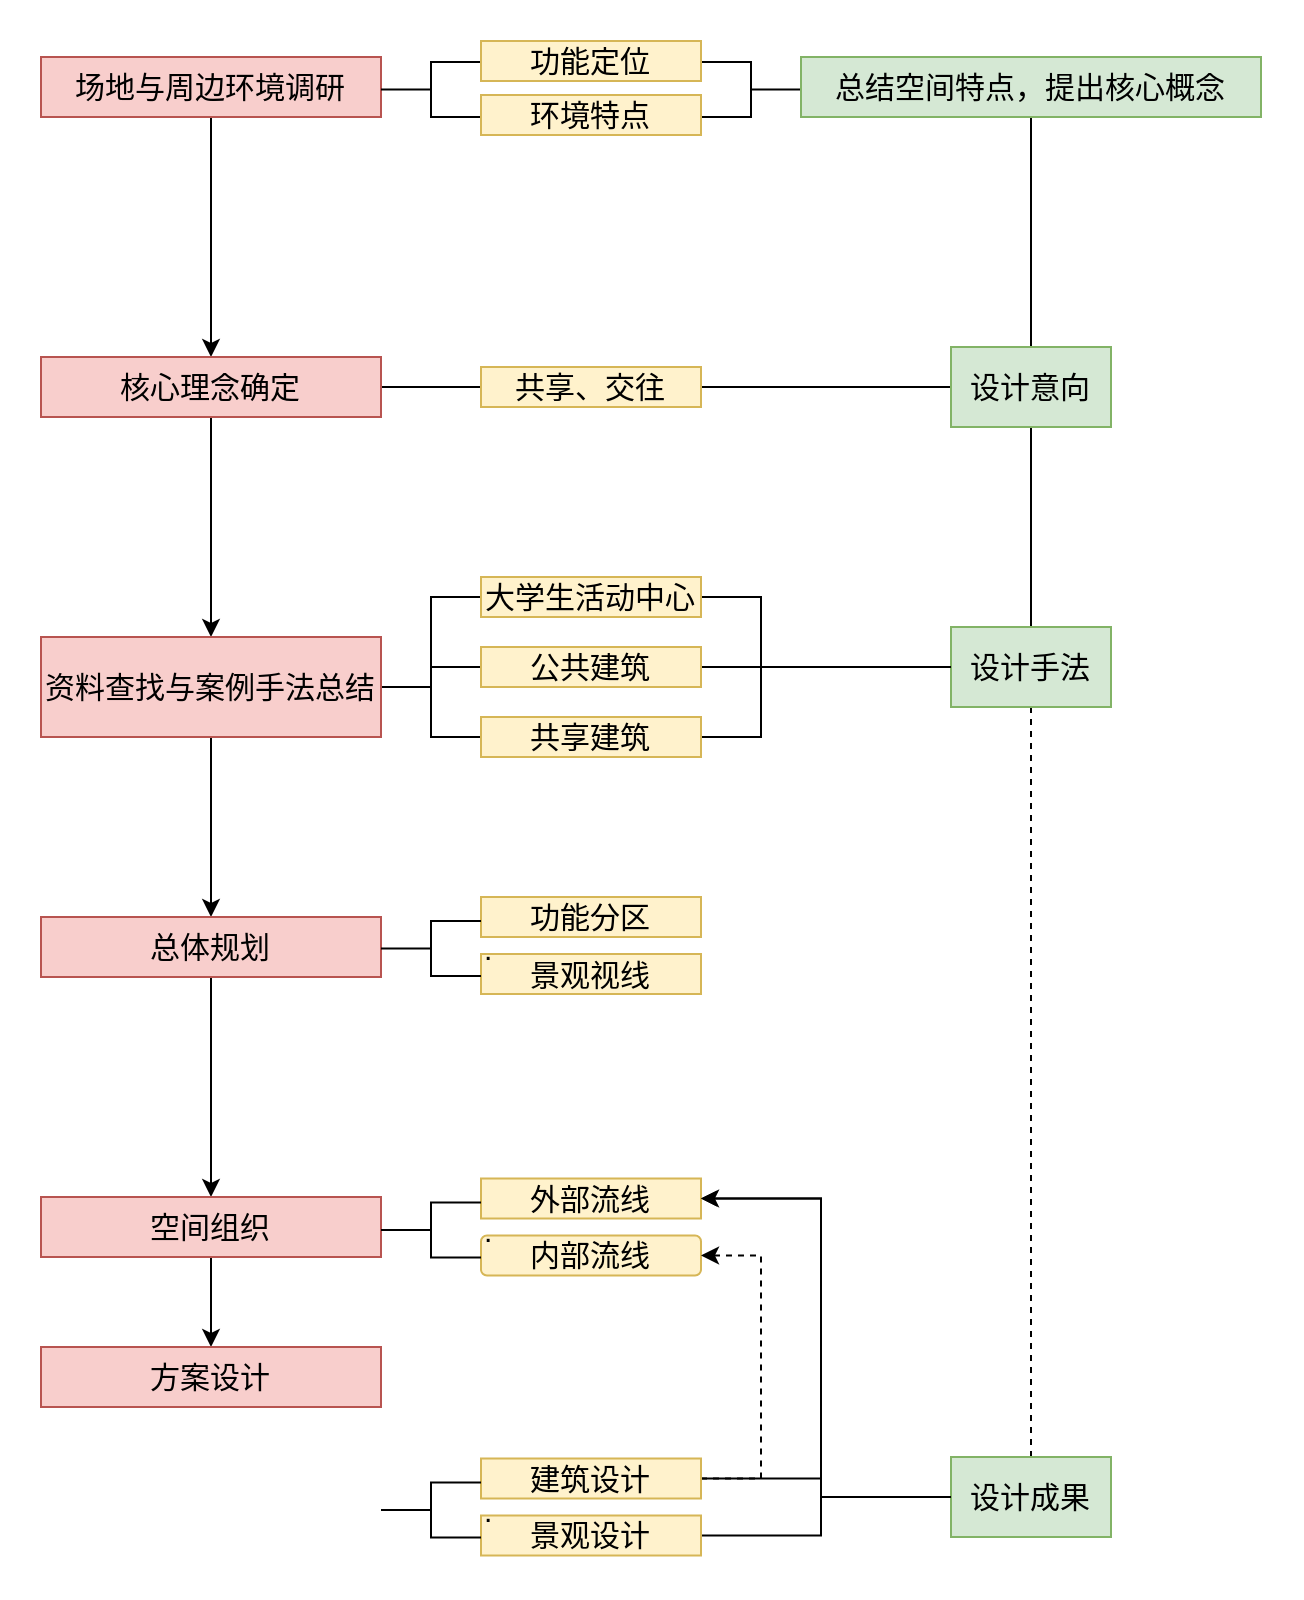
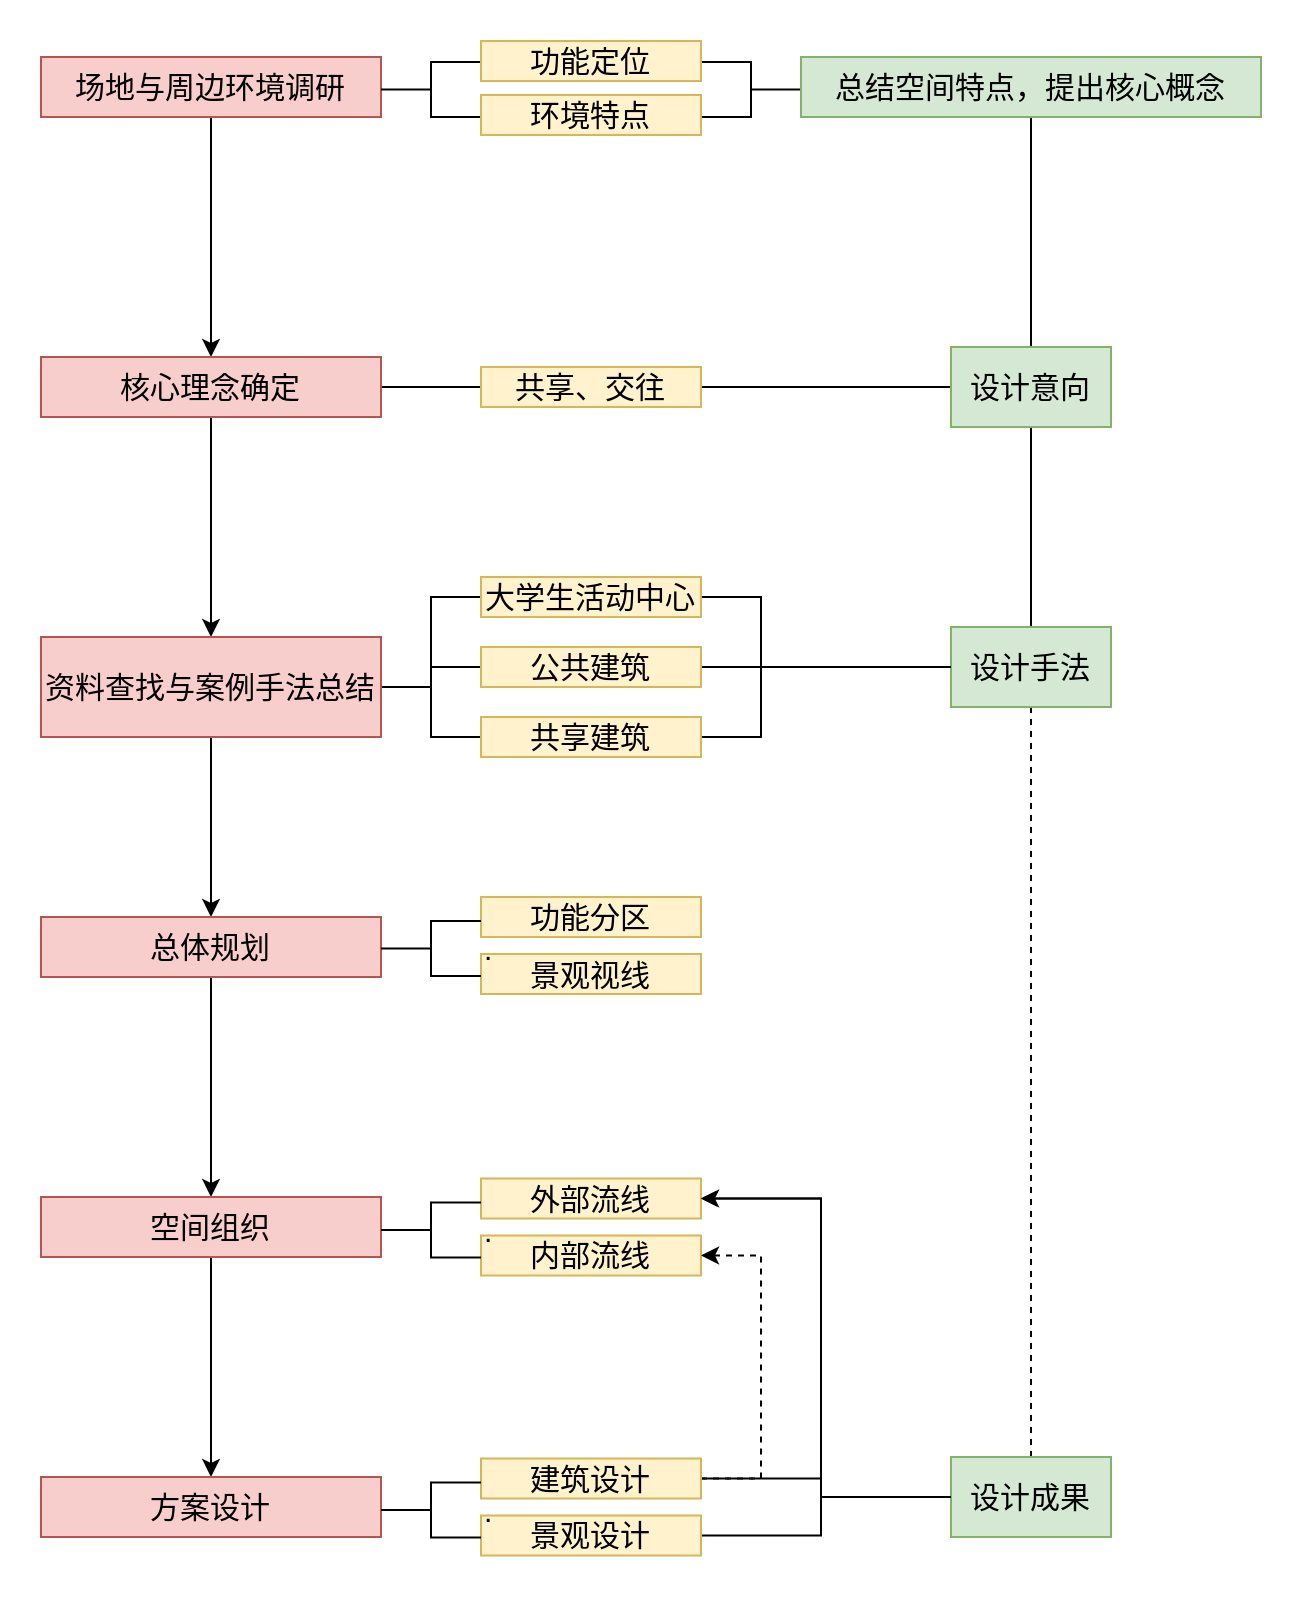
(591, 1256) -> (591, 1256)
(211, 1377) -> (211, 1507)
